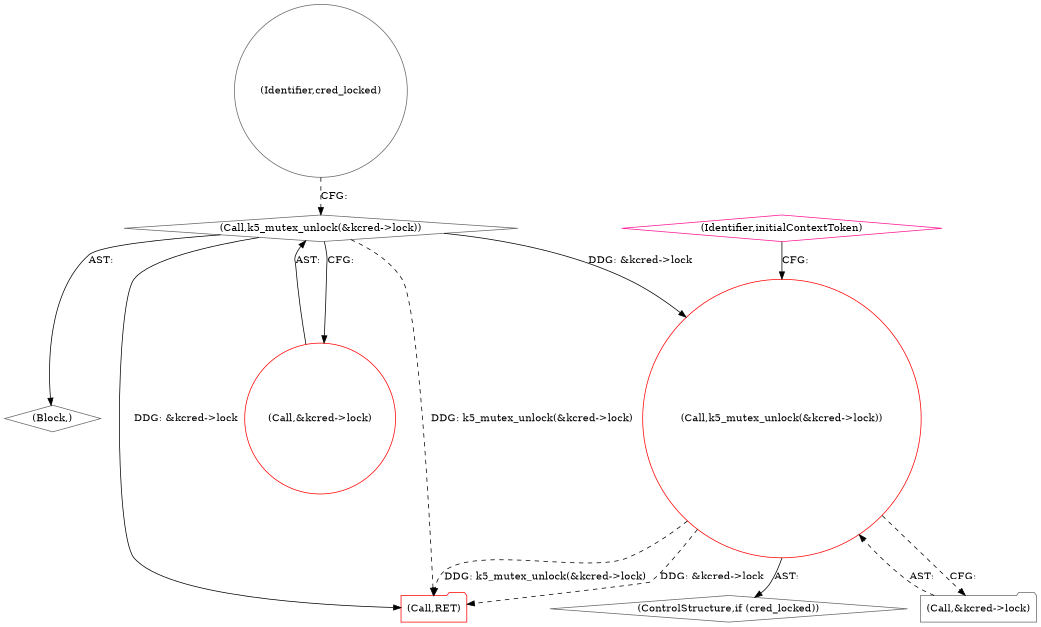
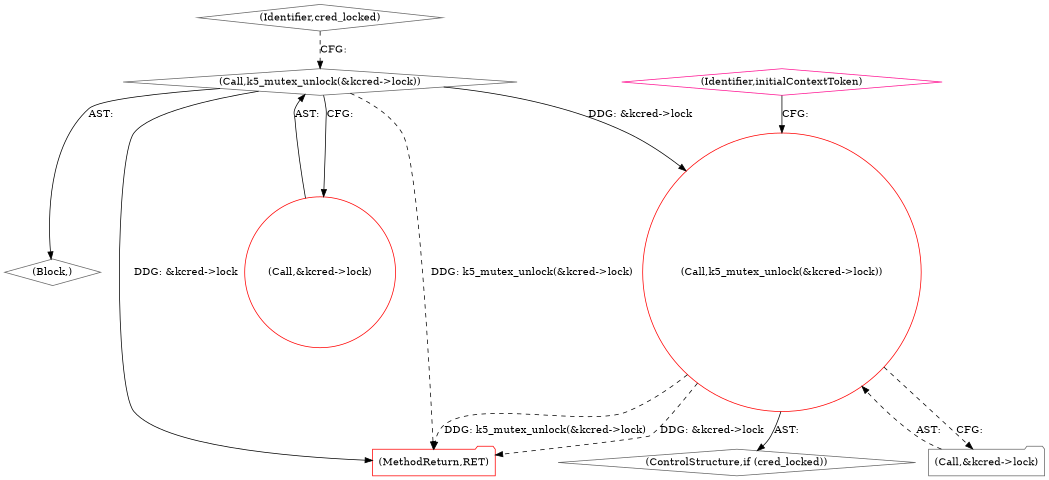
(321, 91) -> (320, 18)
(434, 609) -> (434, 463)
